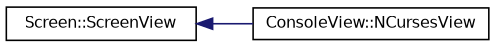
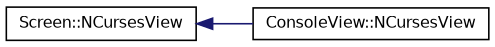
(101, 24) -> (101, 24)
